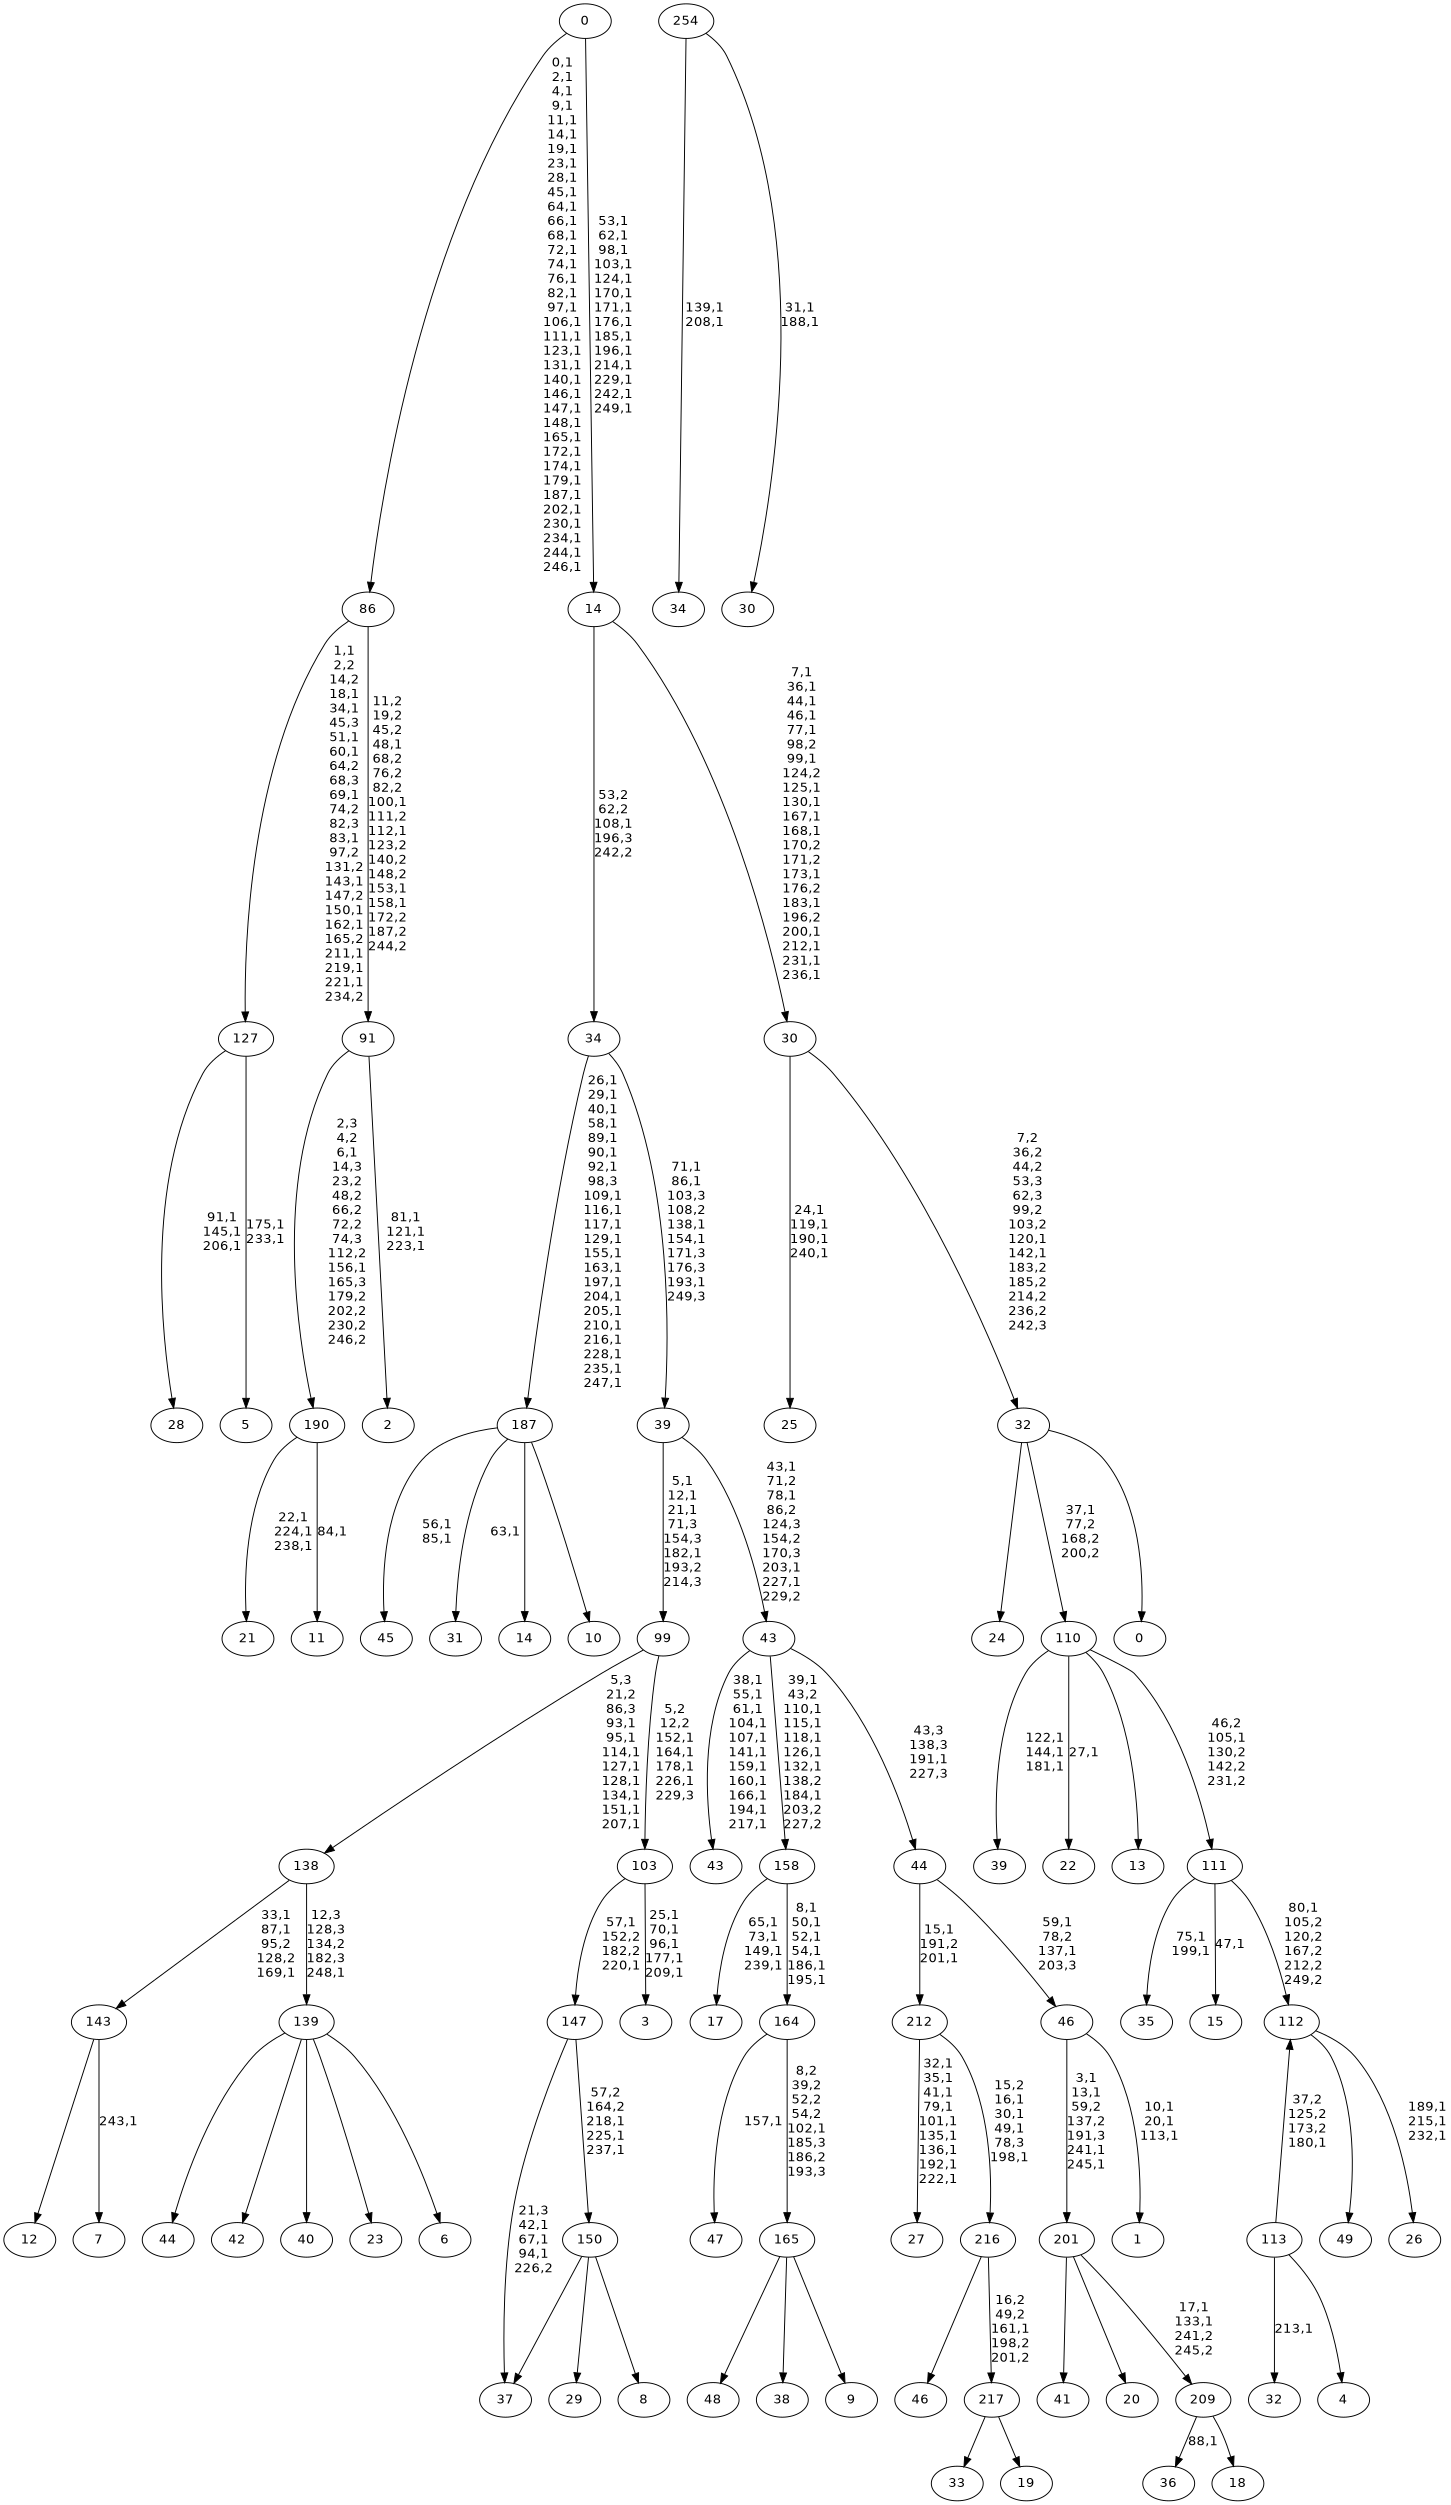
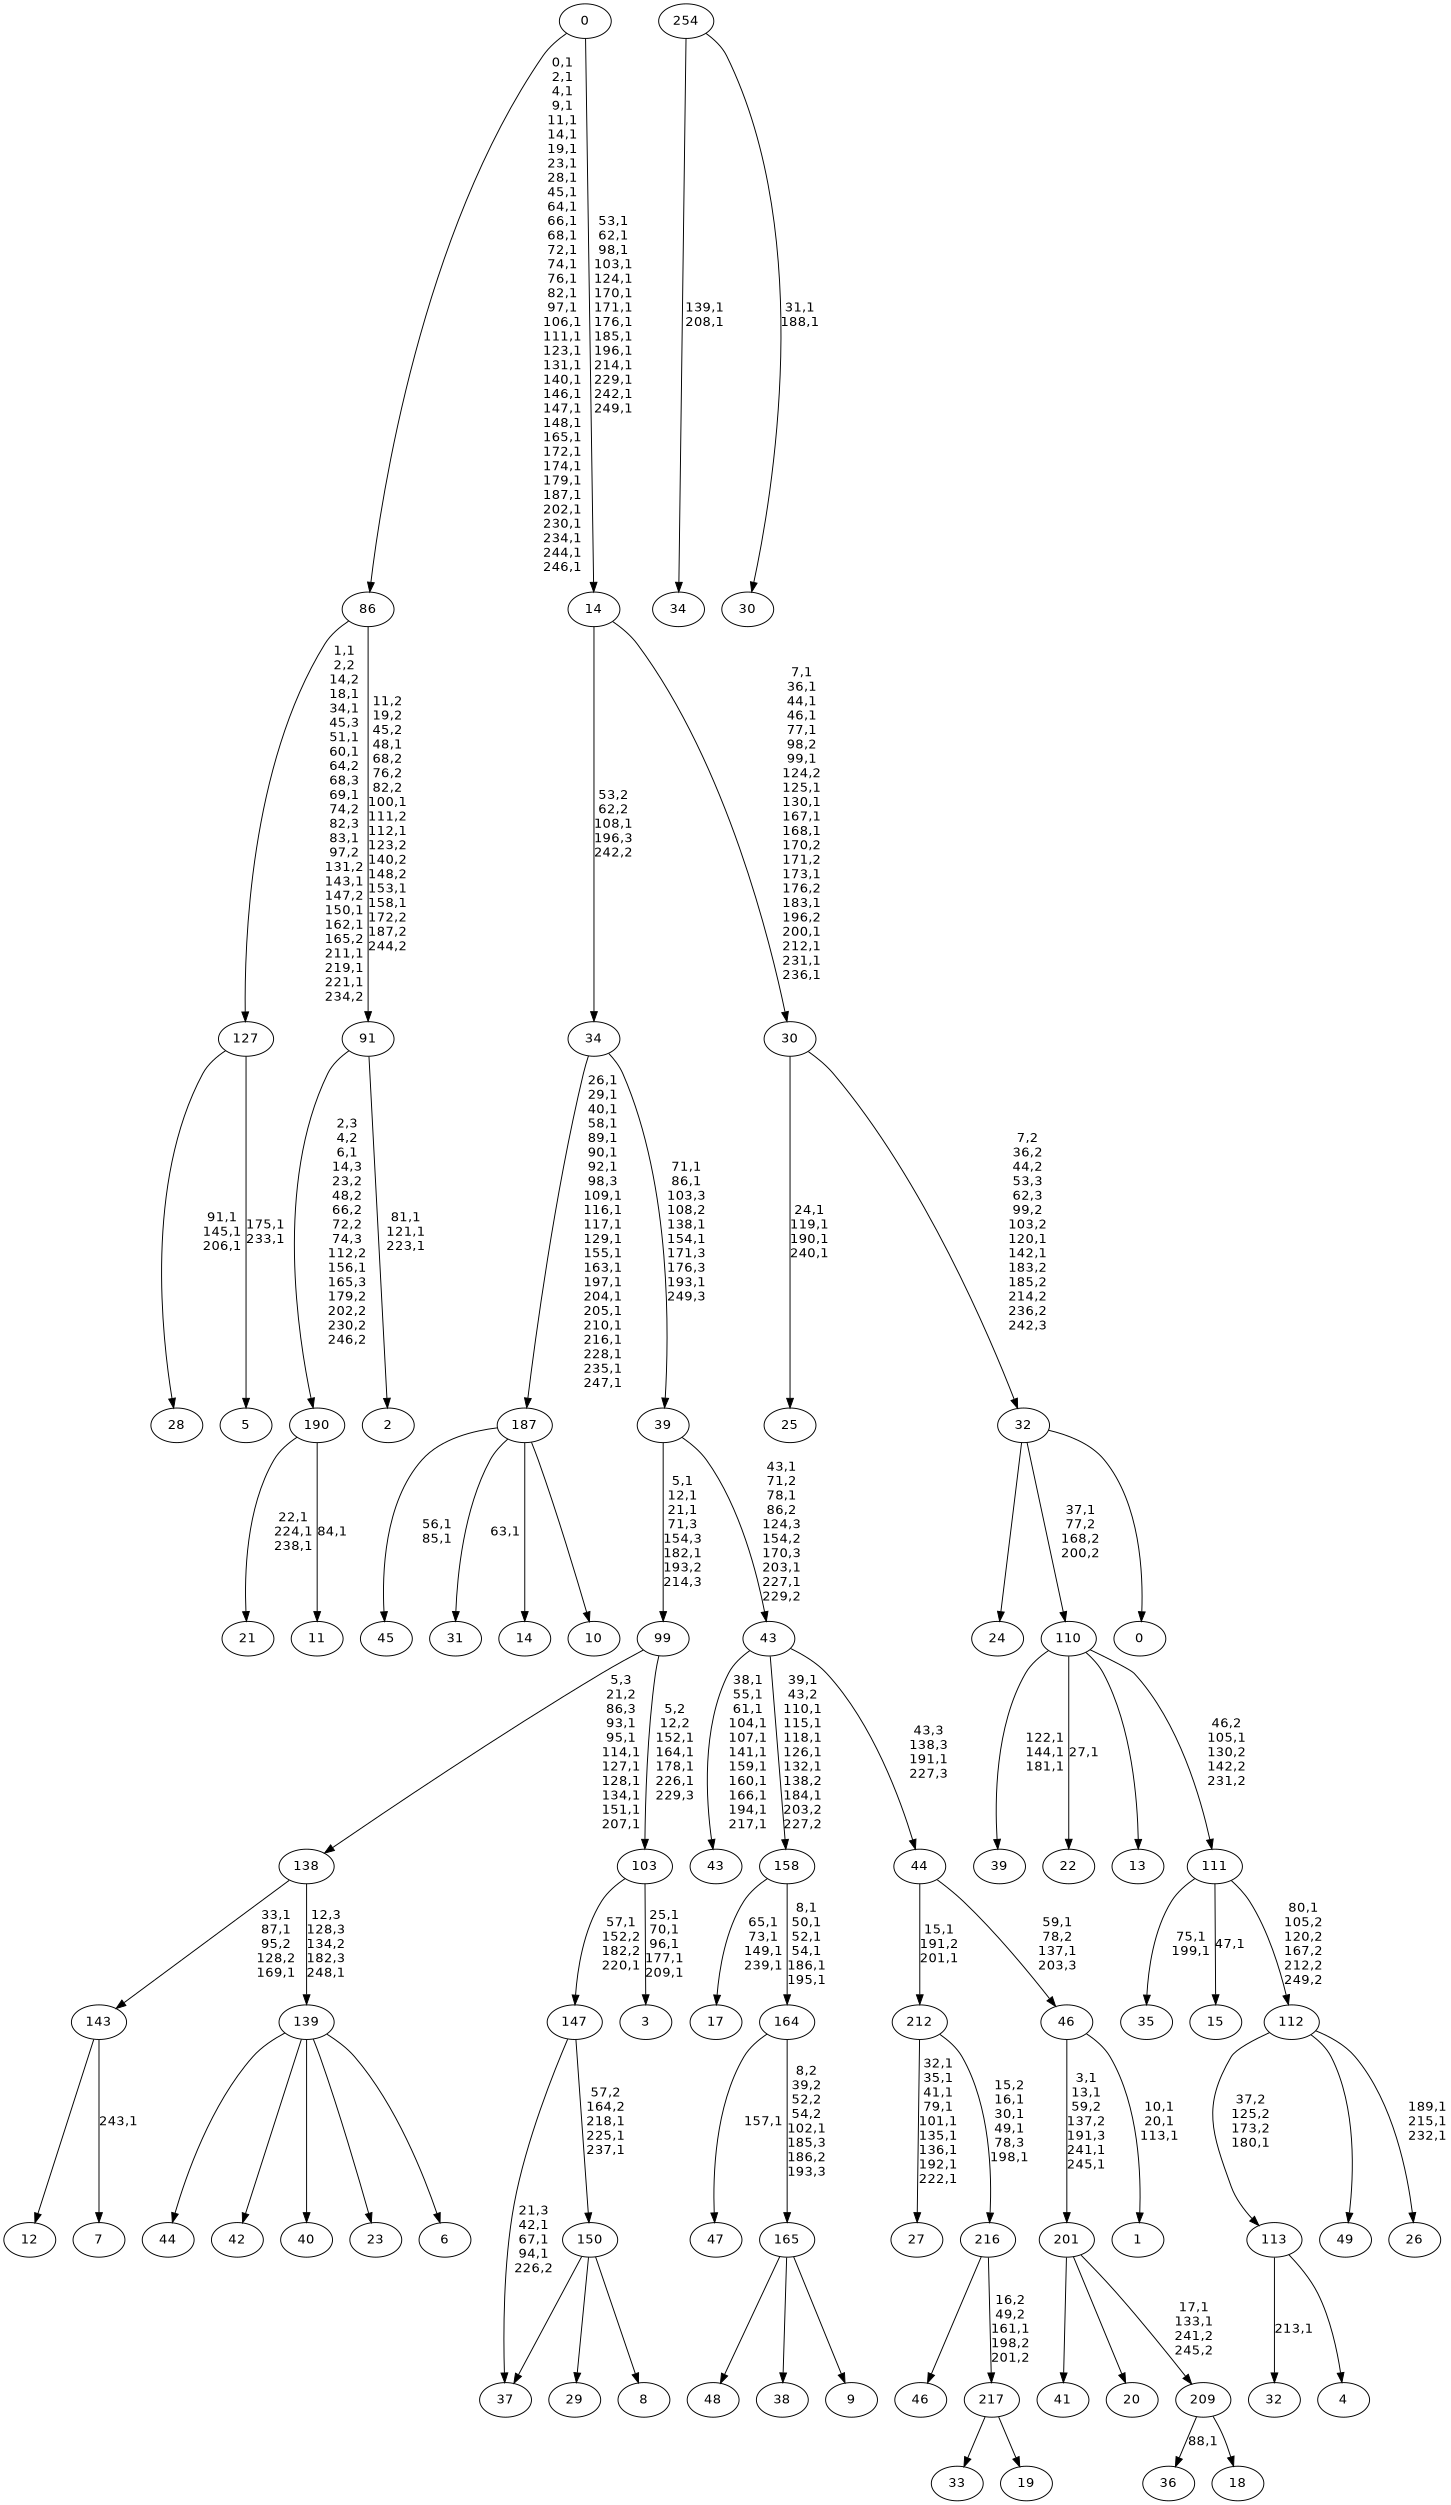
(1283, 2136) -> (1213, 2118)
